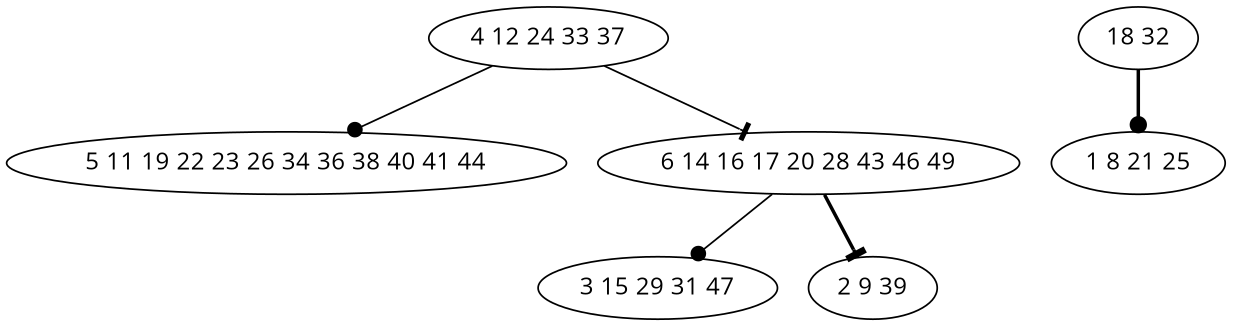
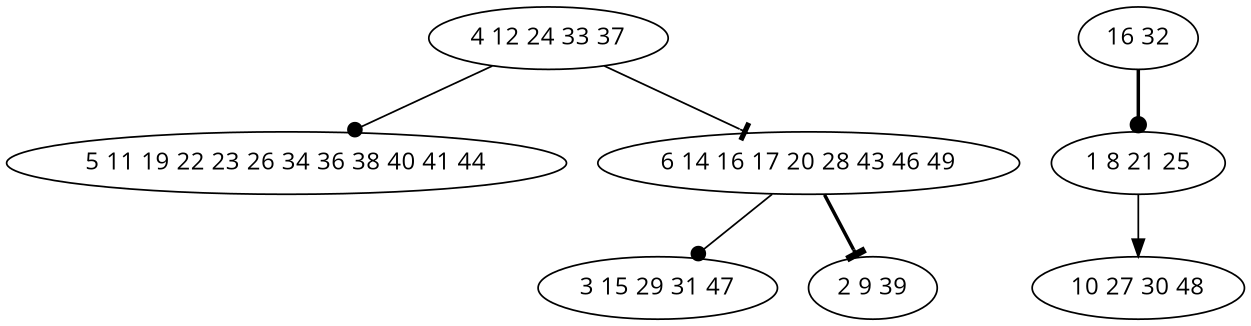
(1138, 38) -> (1138, 38)
none -> (1138, 288)
